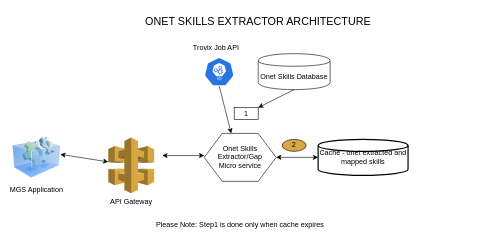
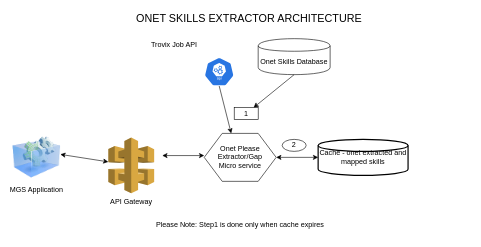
(258, 21) -> (249, 18)
(216, 48) -> (174, 45)
(294, 72) -> (294, 57)
(294, 146) -> (294, 146)
(240, 158) -> (240, 158)
